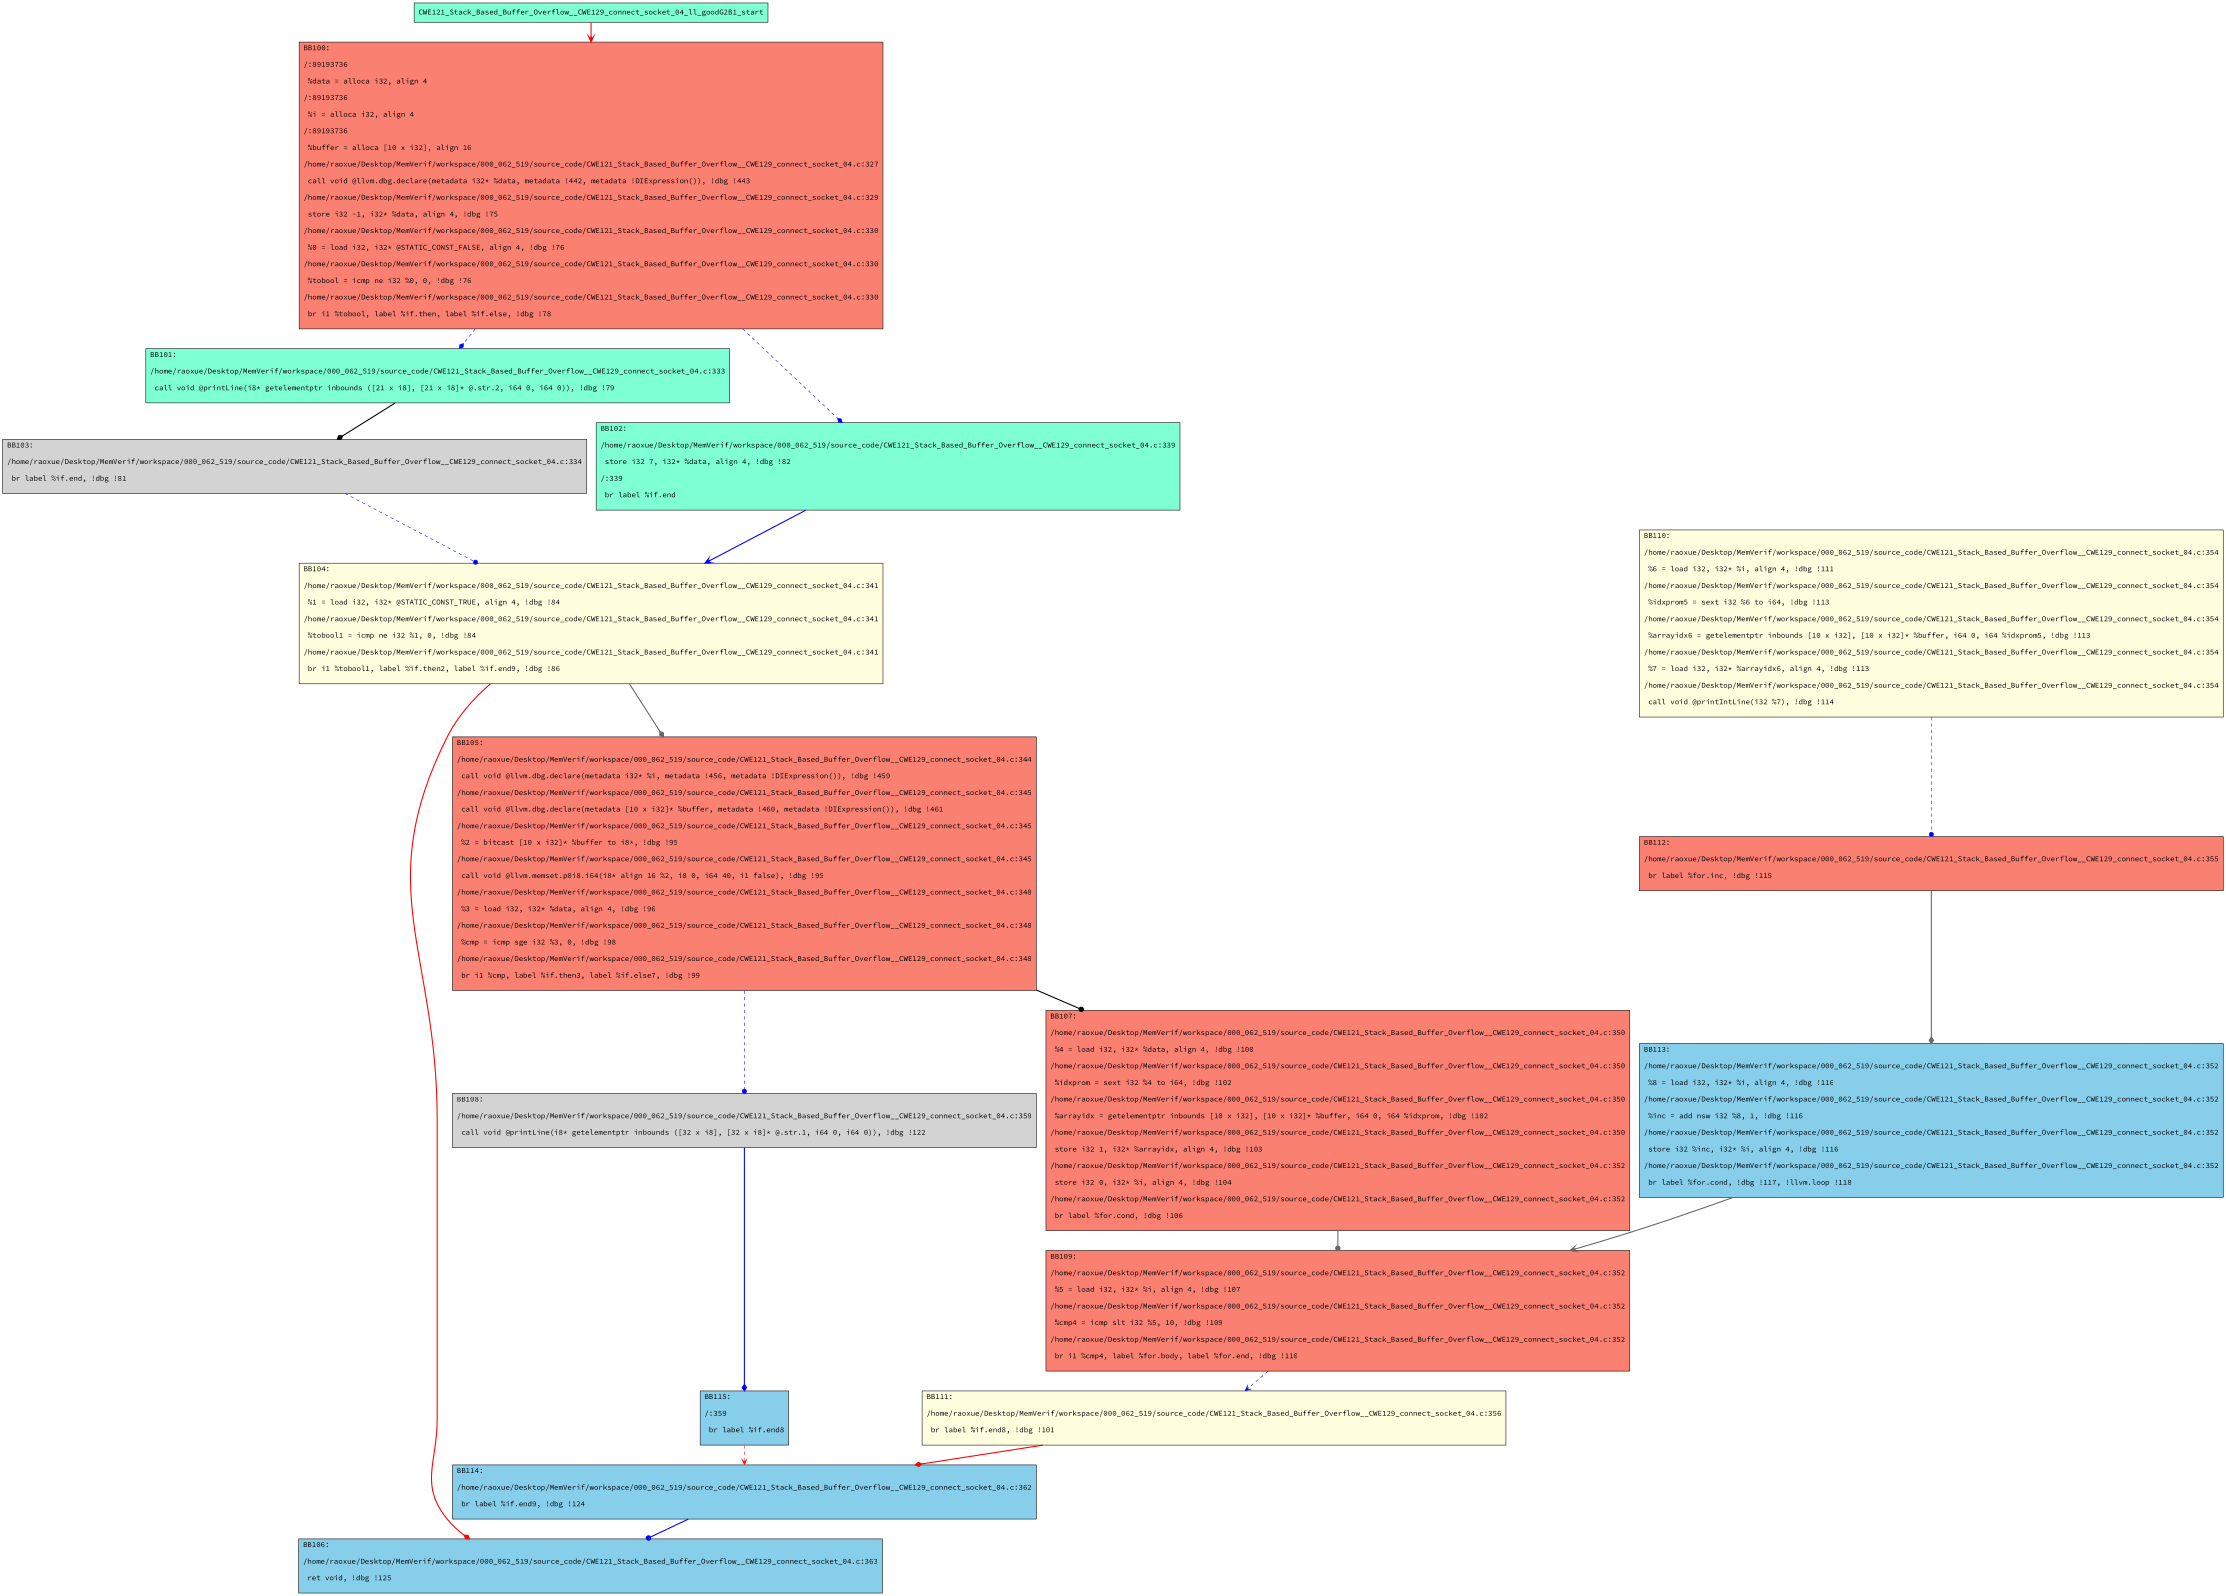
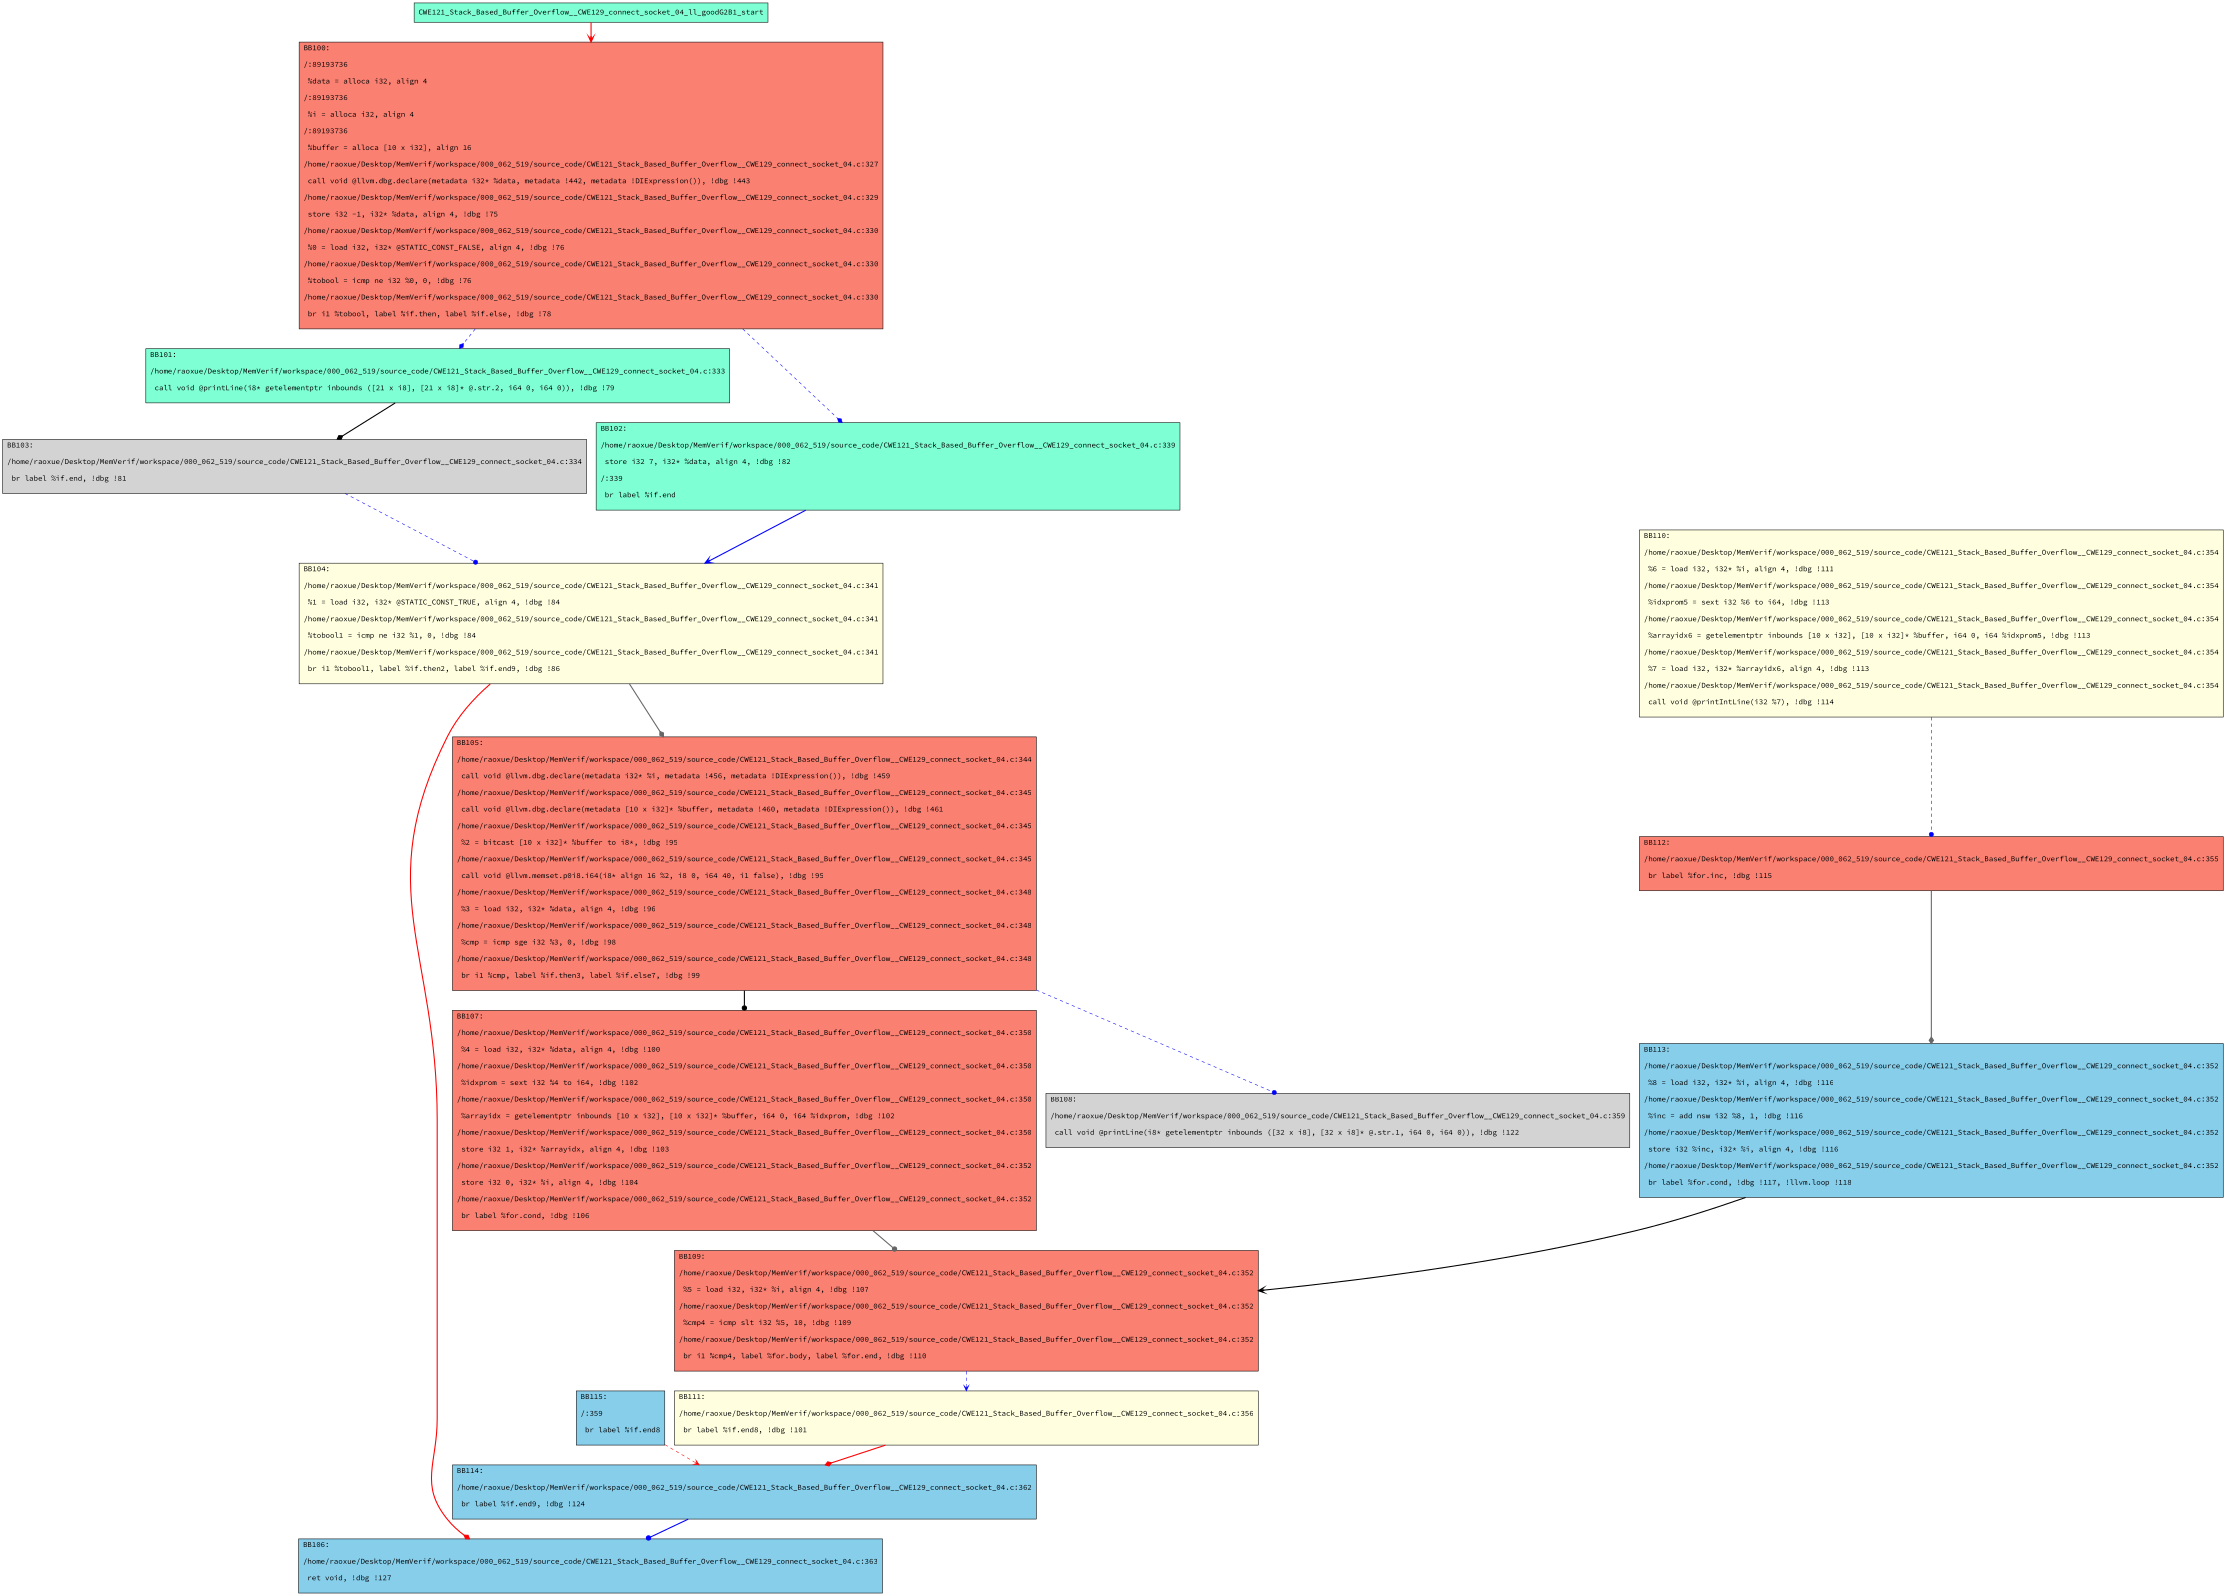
(1655, 1224) -> (1507, 1257)
(744, 1266) -> none
(347, 1578) -> (347, 1578)
